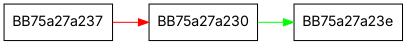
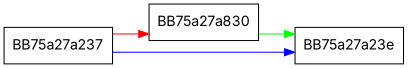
(203, 22) -> (204, 22)
none -> (199, 52)
